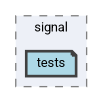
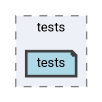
(51, 28) -> (51, 28)
